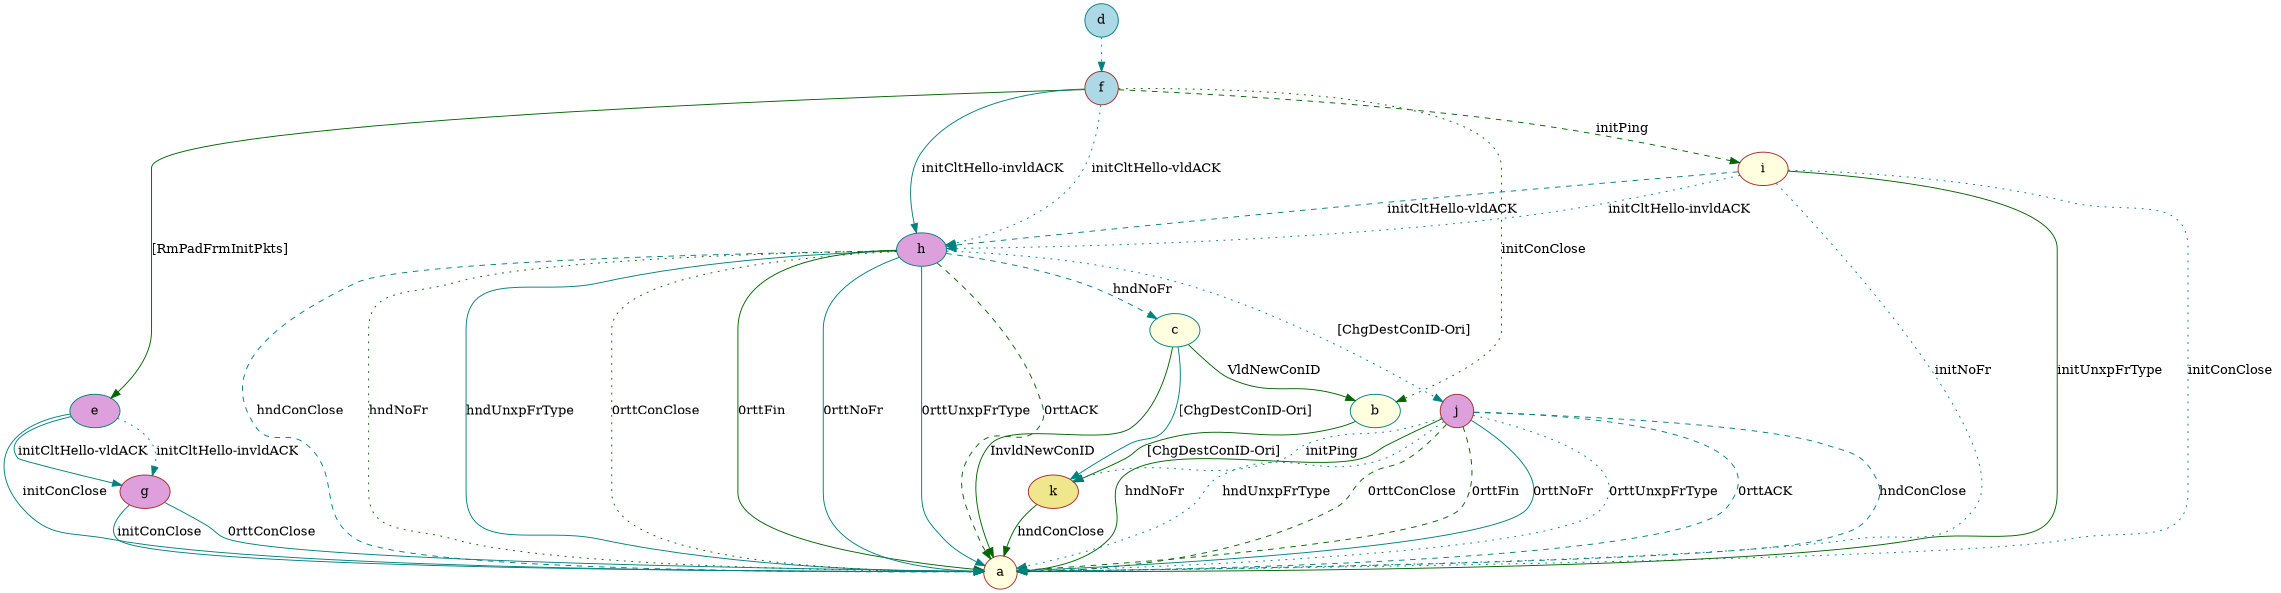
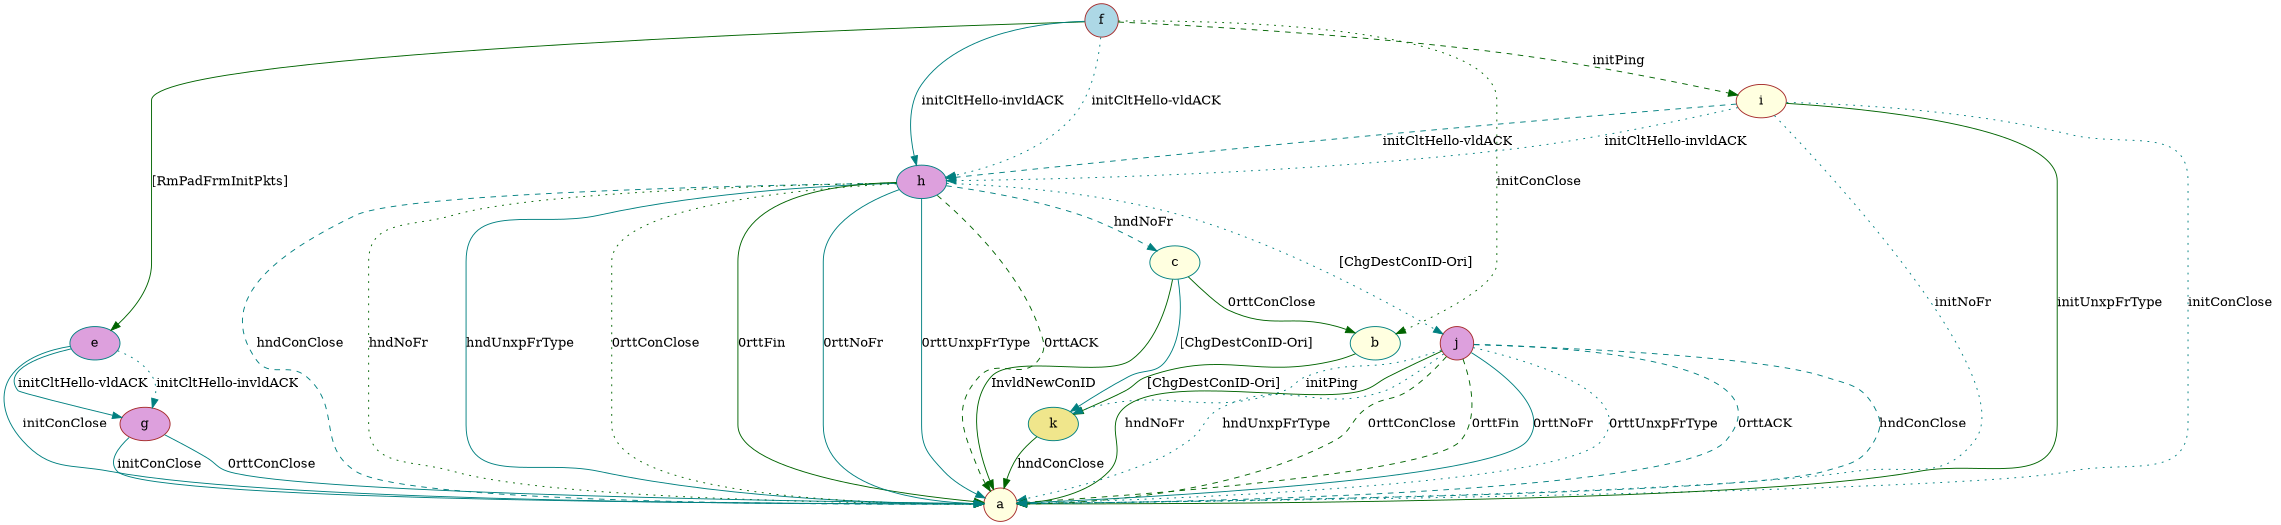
(1102, 20) -> none
(1277, 371) -> (1274, 303)
(1053, 492) -> (1053, 424)
